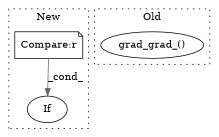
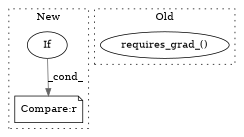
(152, 45) -> (165, 45)
(48, 74) -> (48, 74)
